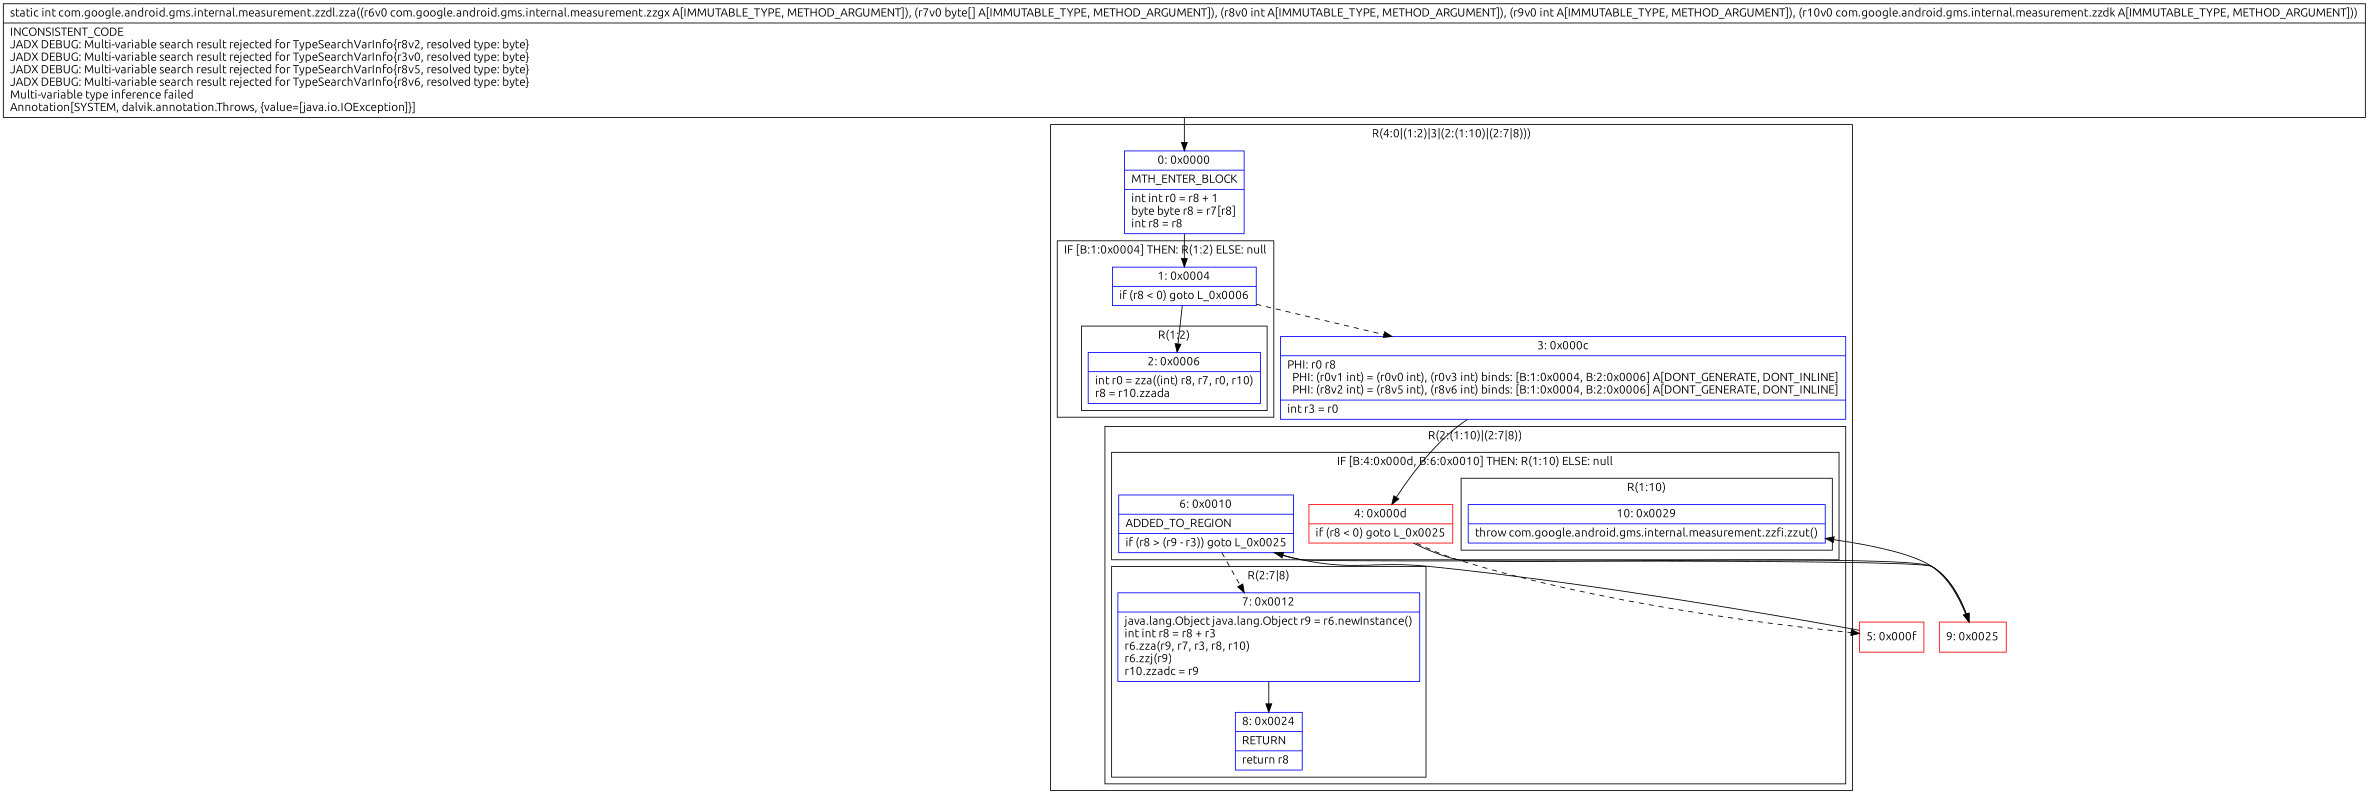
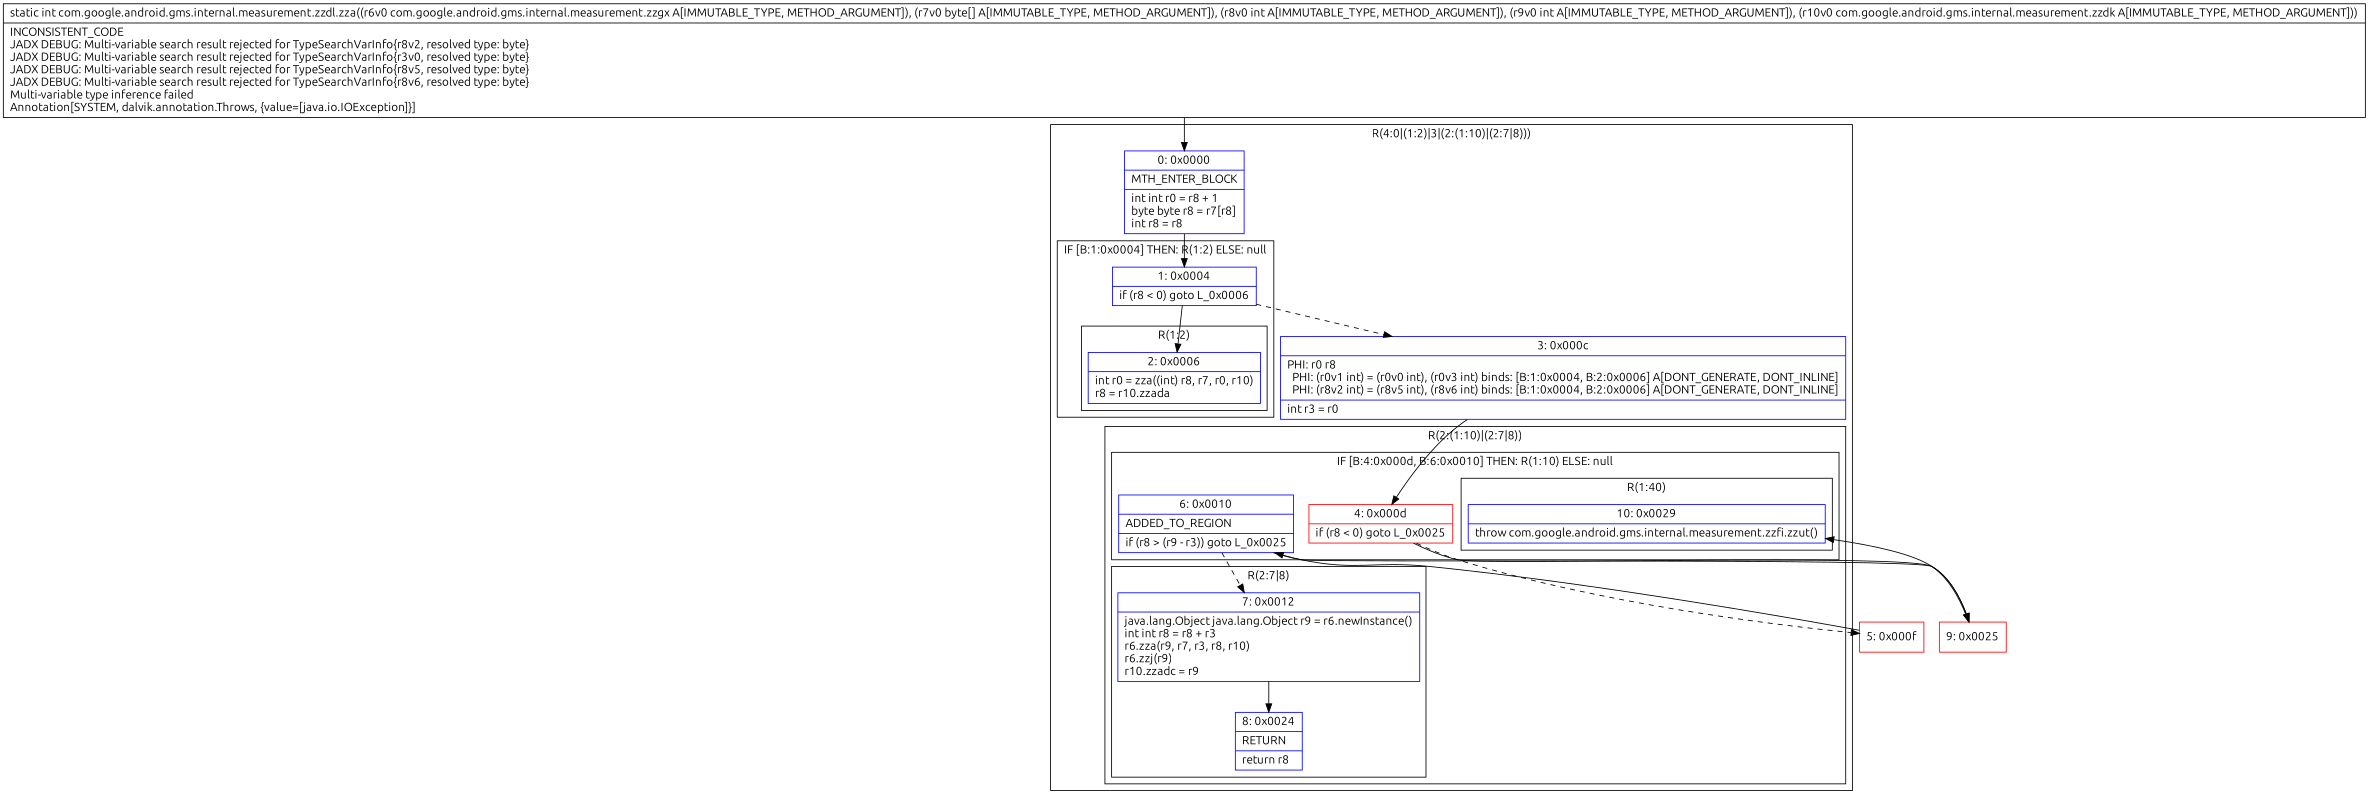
(1647, 488) -> (1647, 488)
